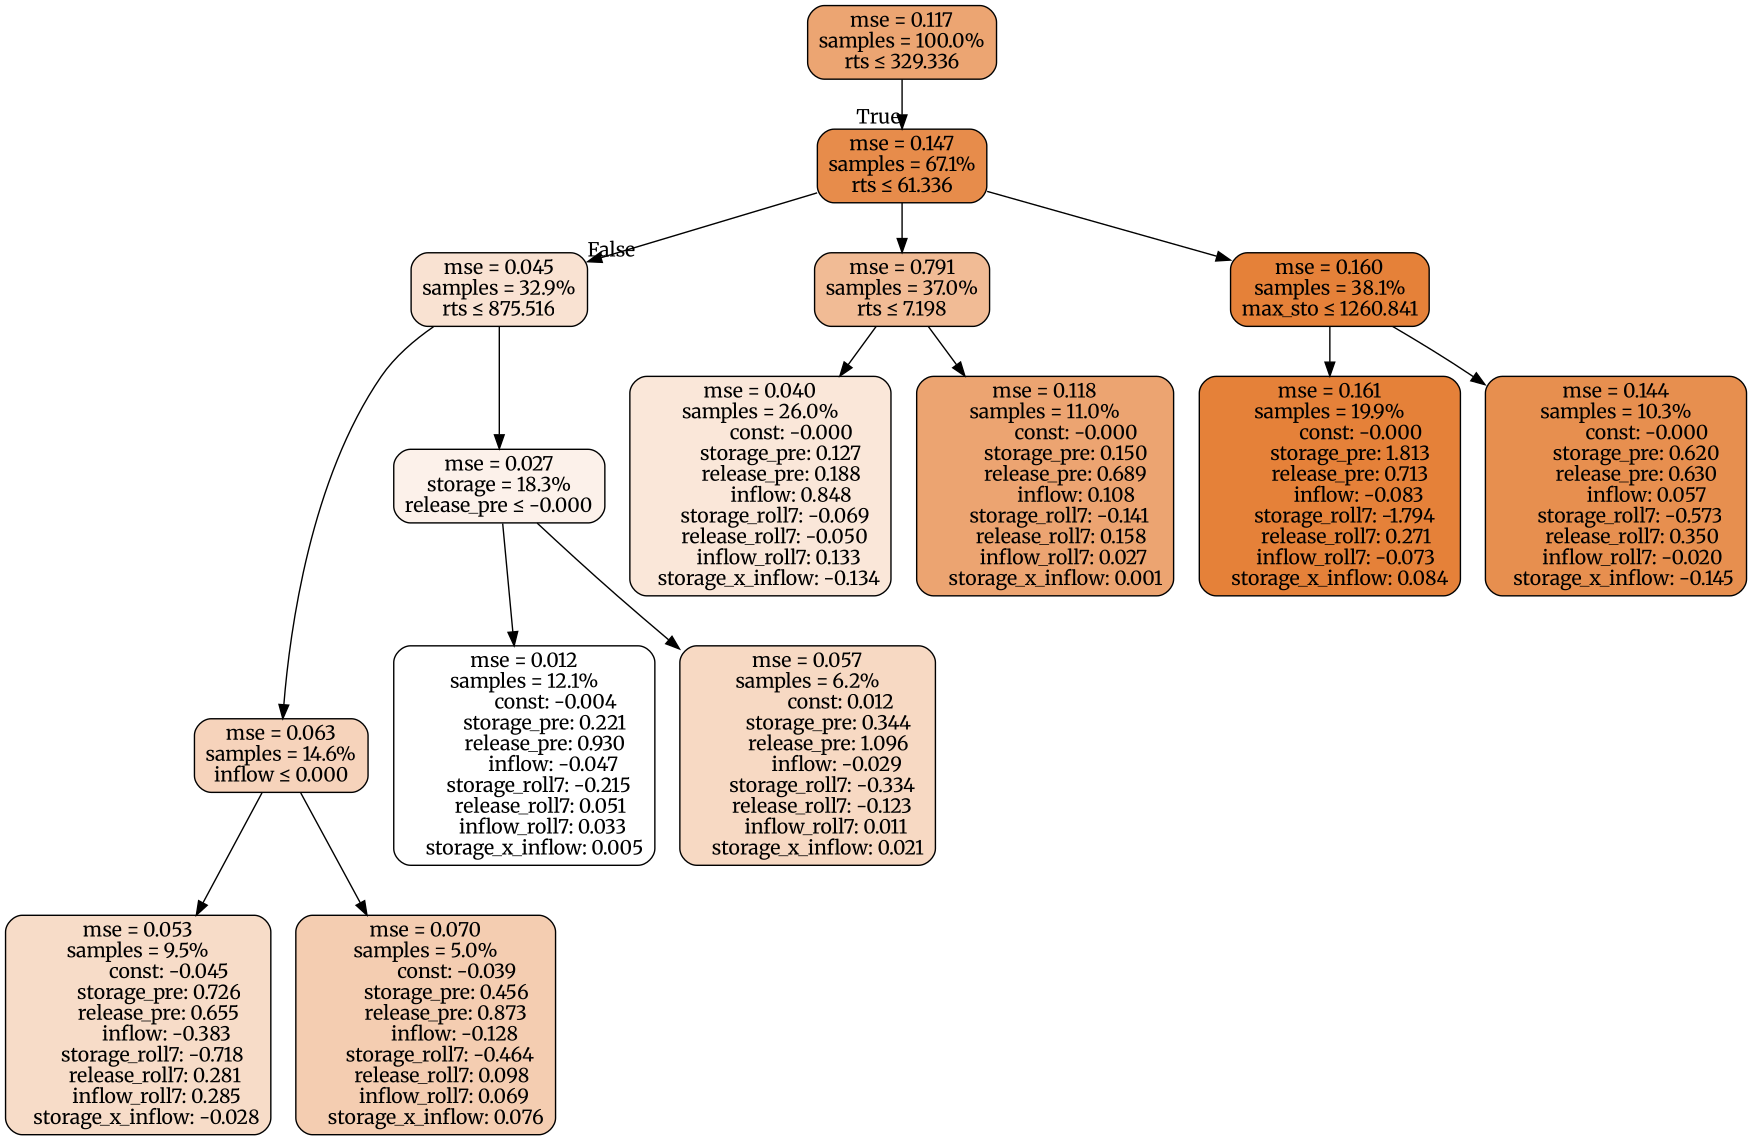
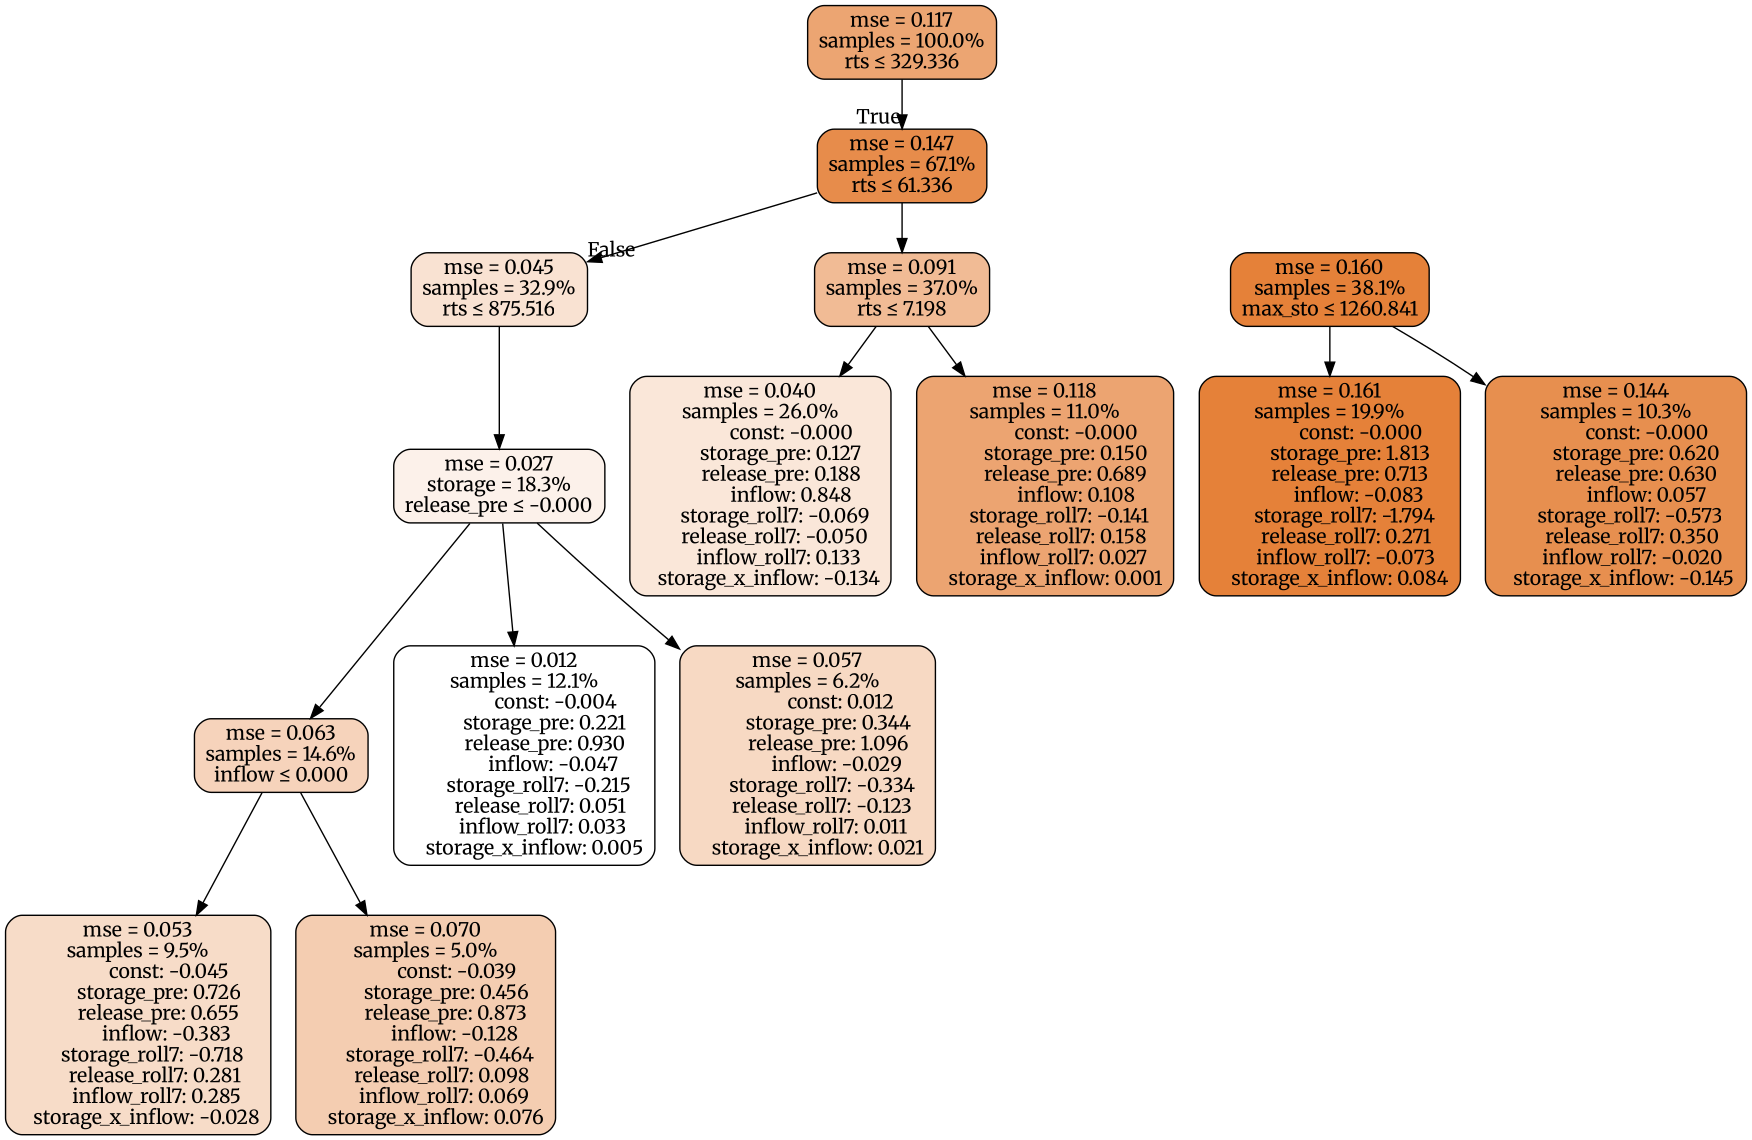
(1102, 224) -> none
(902, 290) -> (902, 290)
(323, 500) -> (395, 615)
